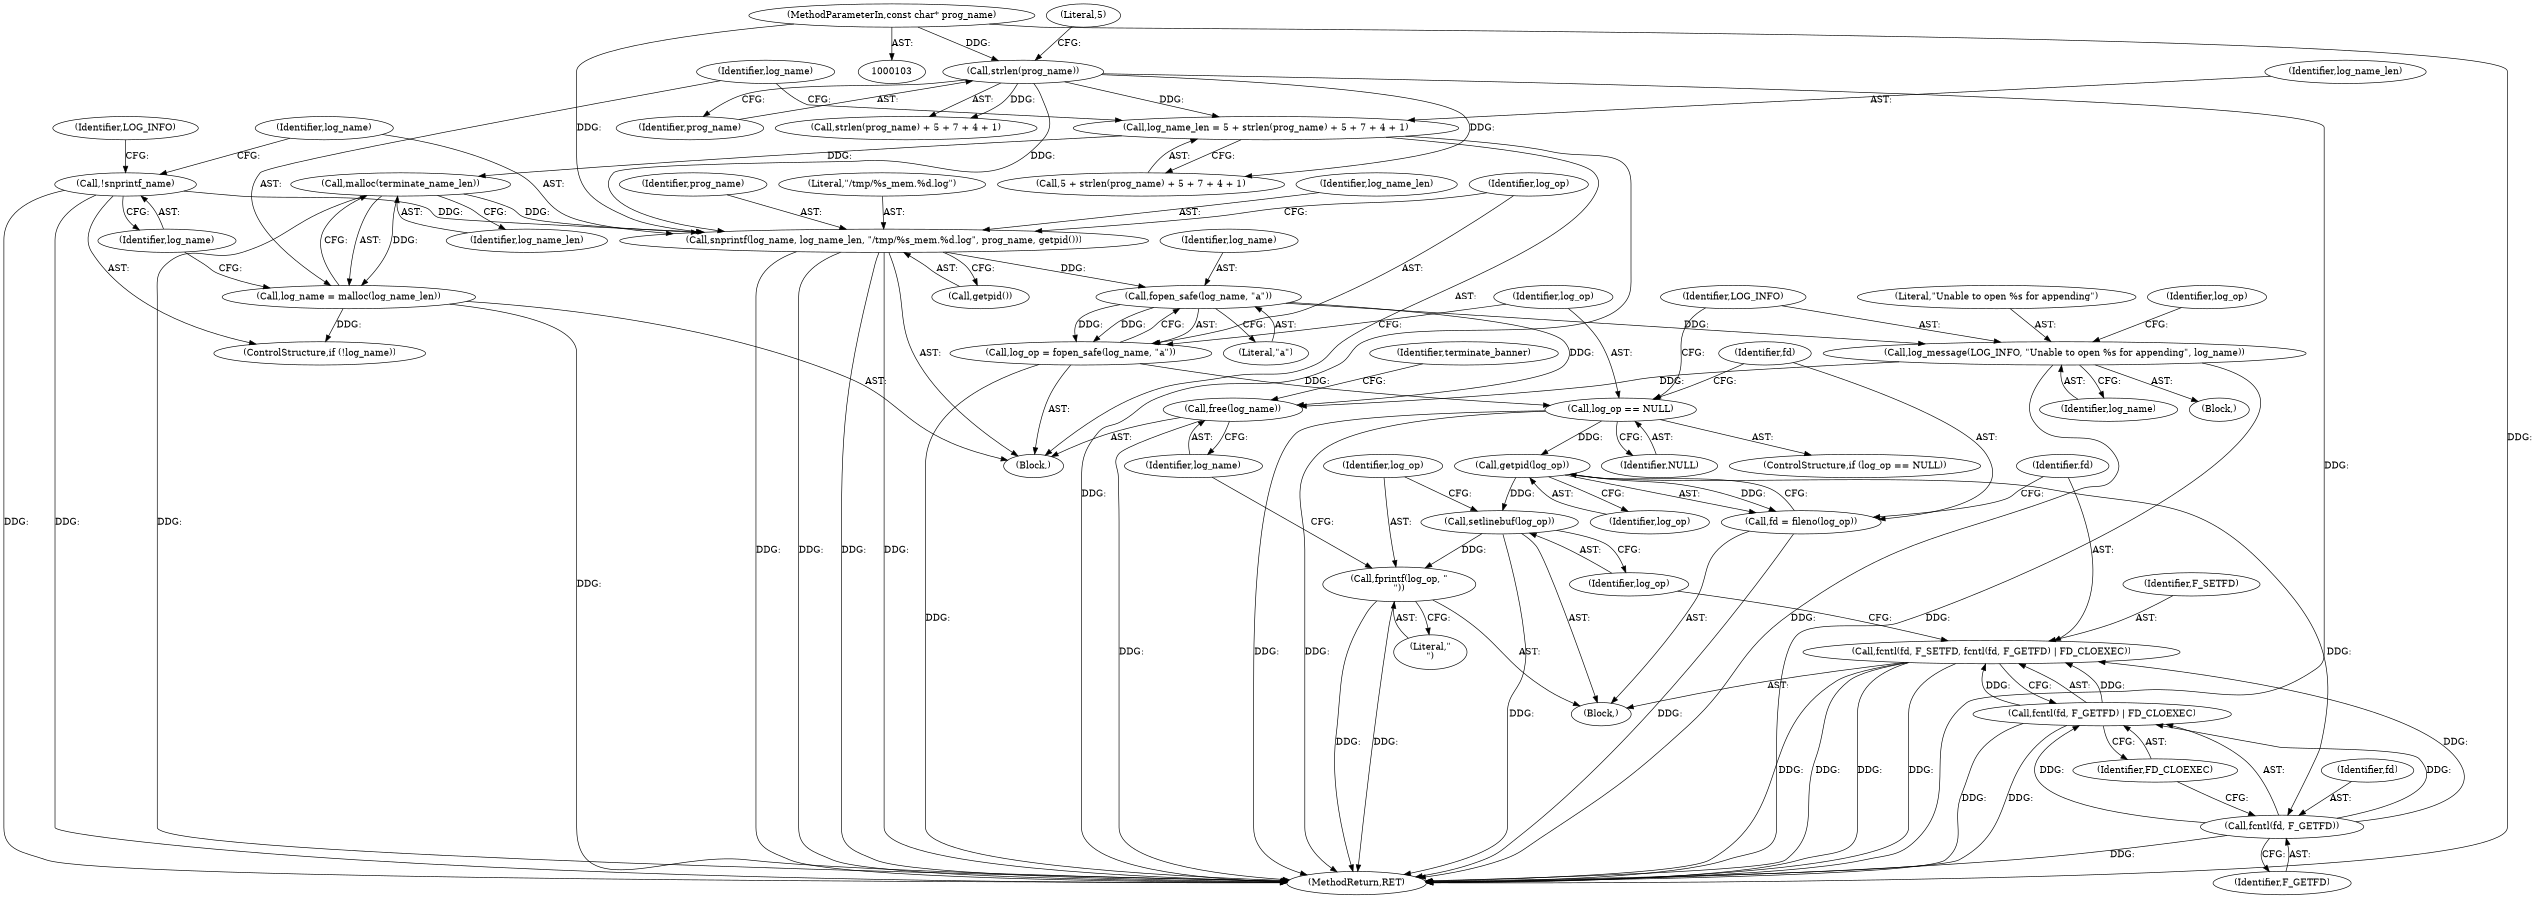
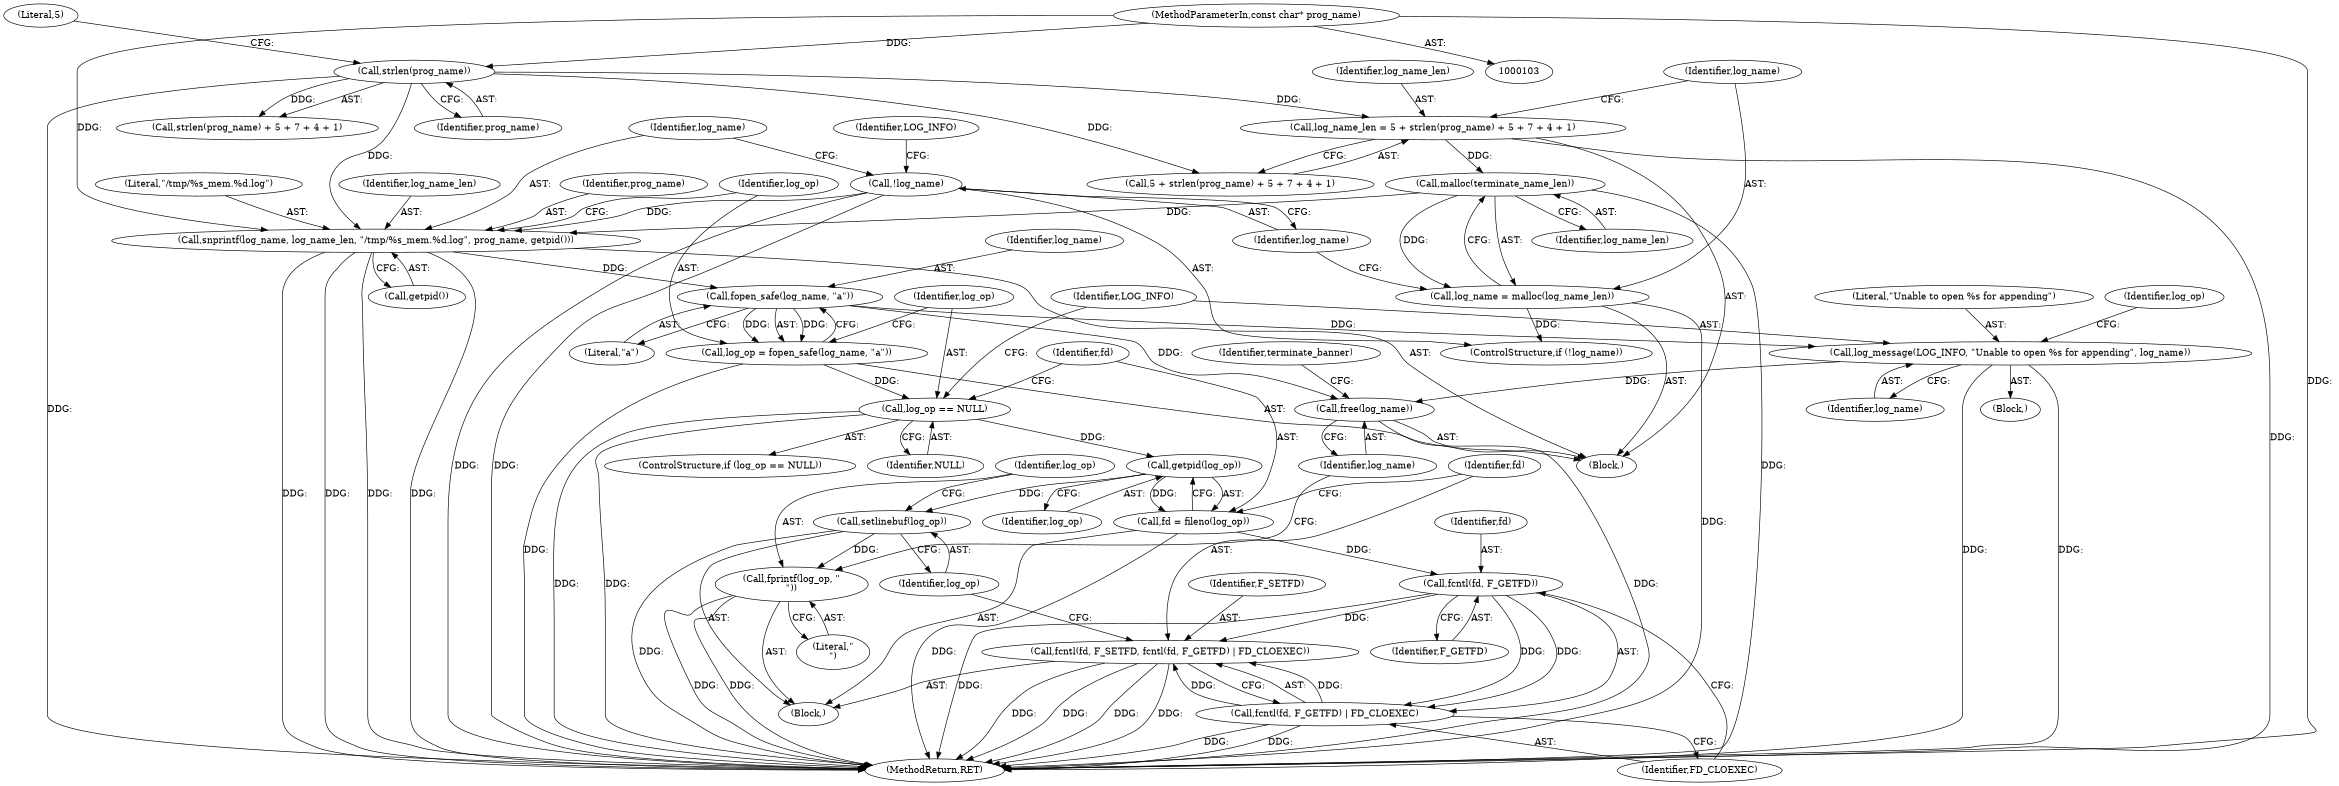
(126, 184) -> (906, 184)
(2061, 491) -> (1334, 553)
